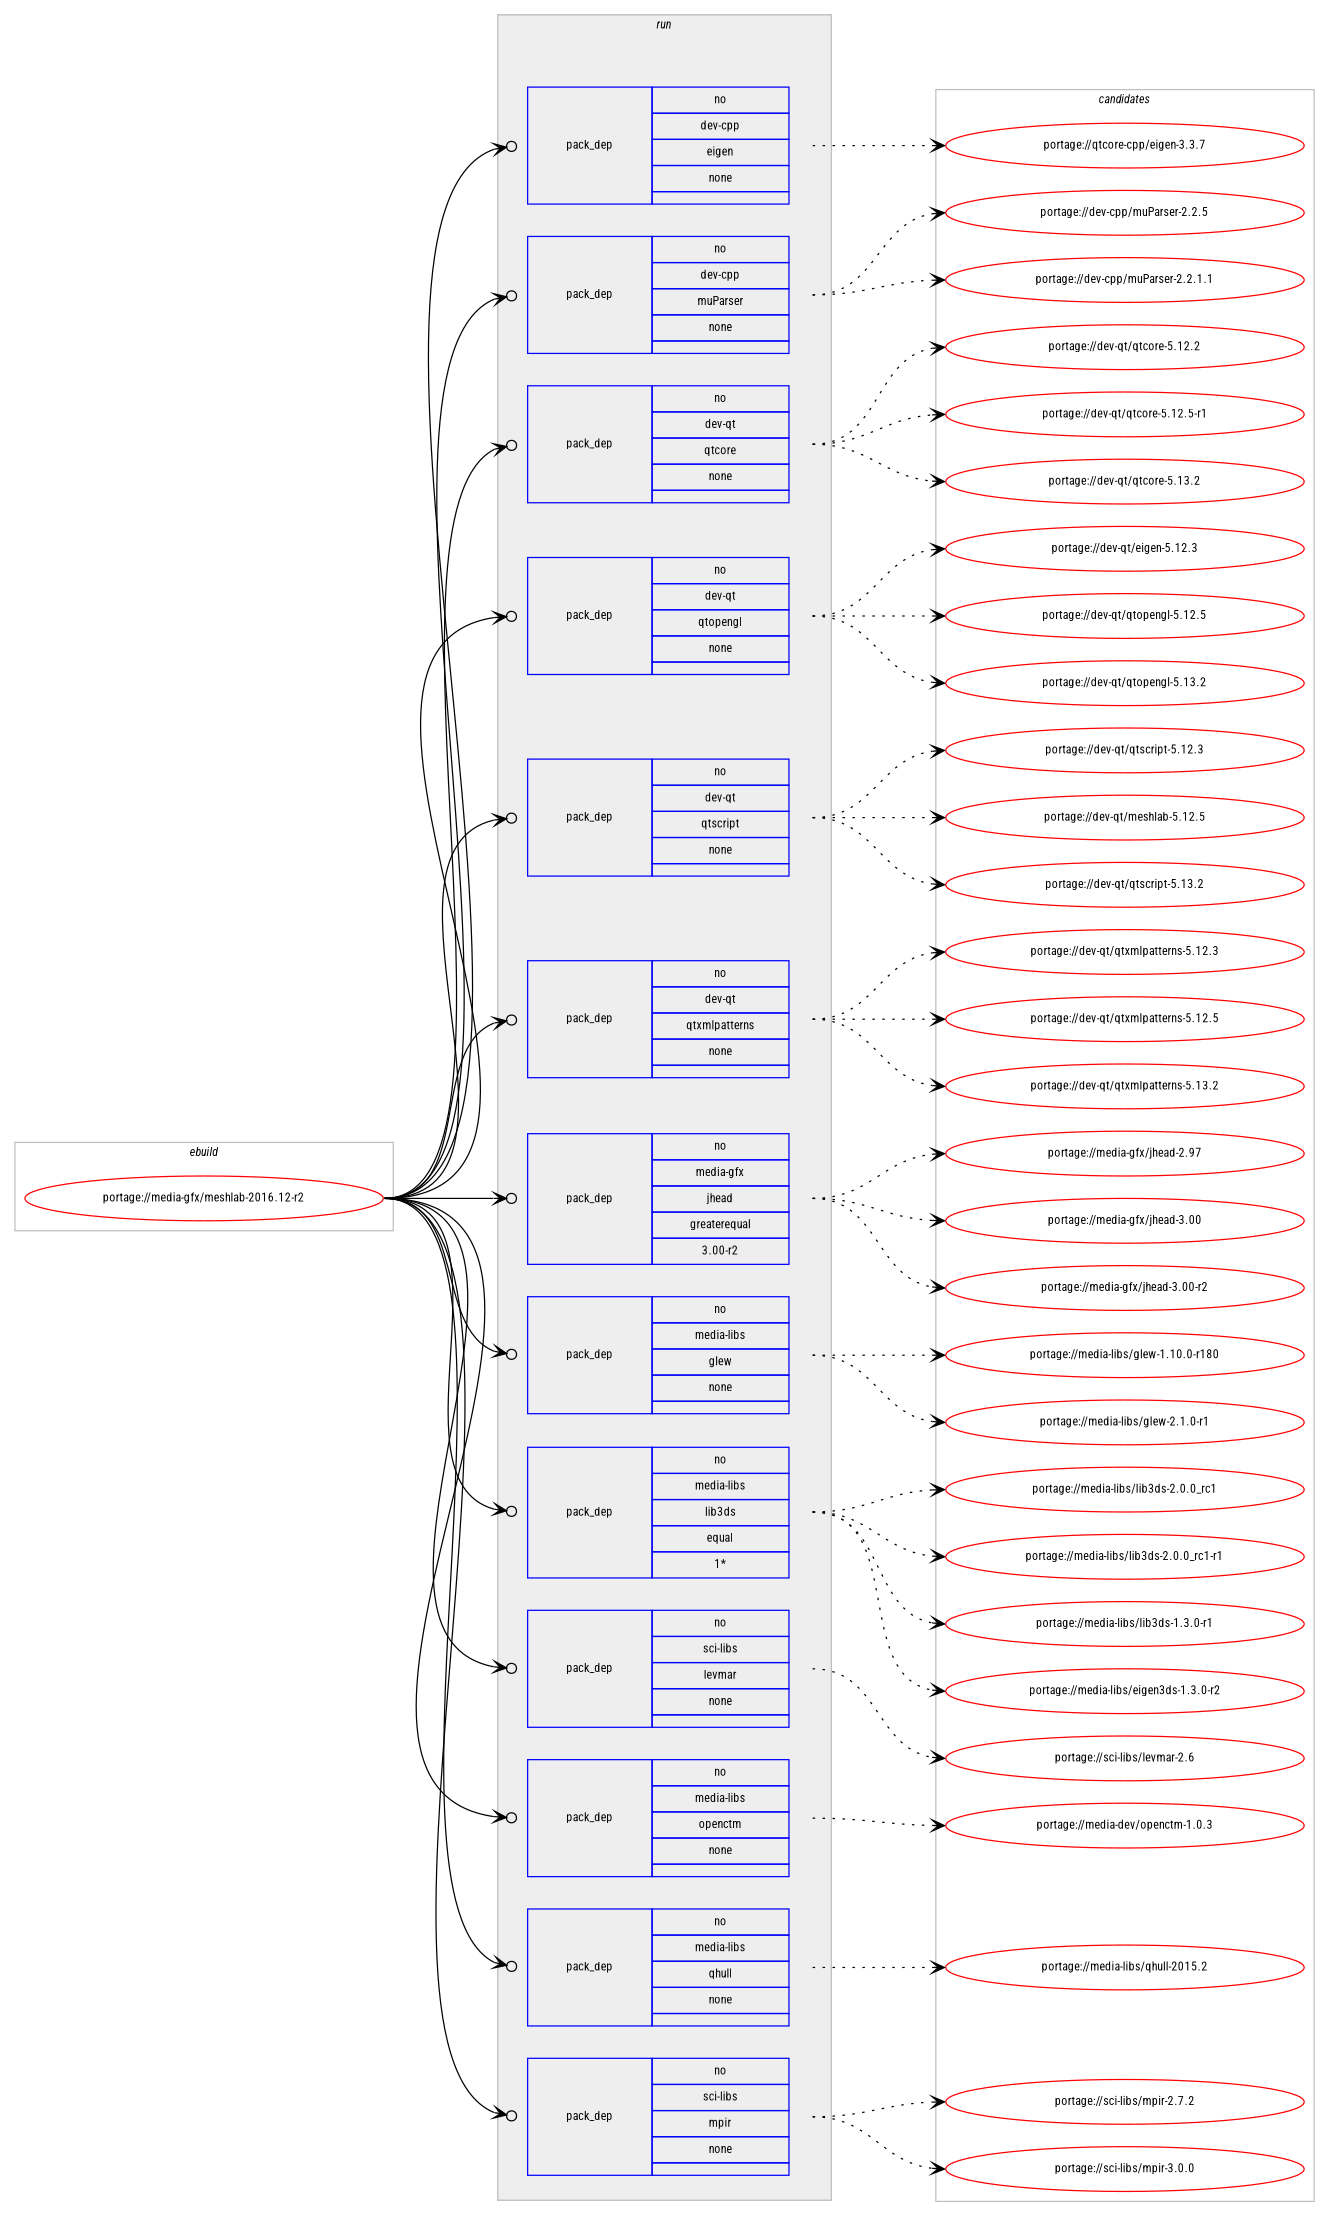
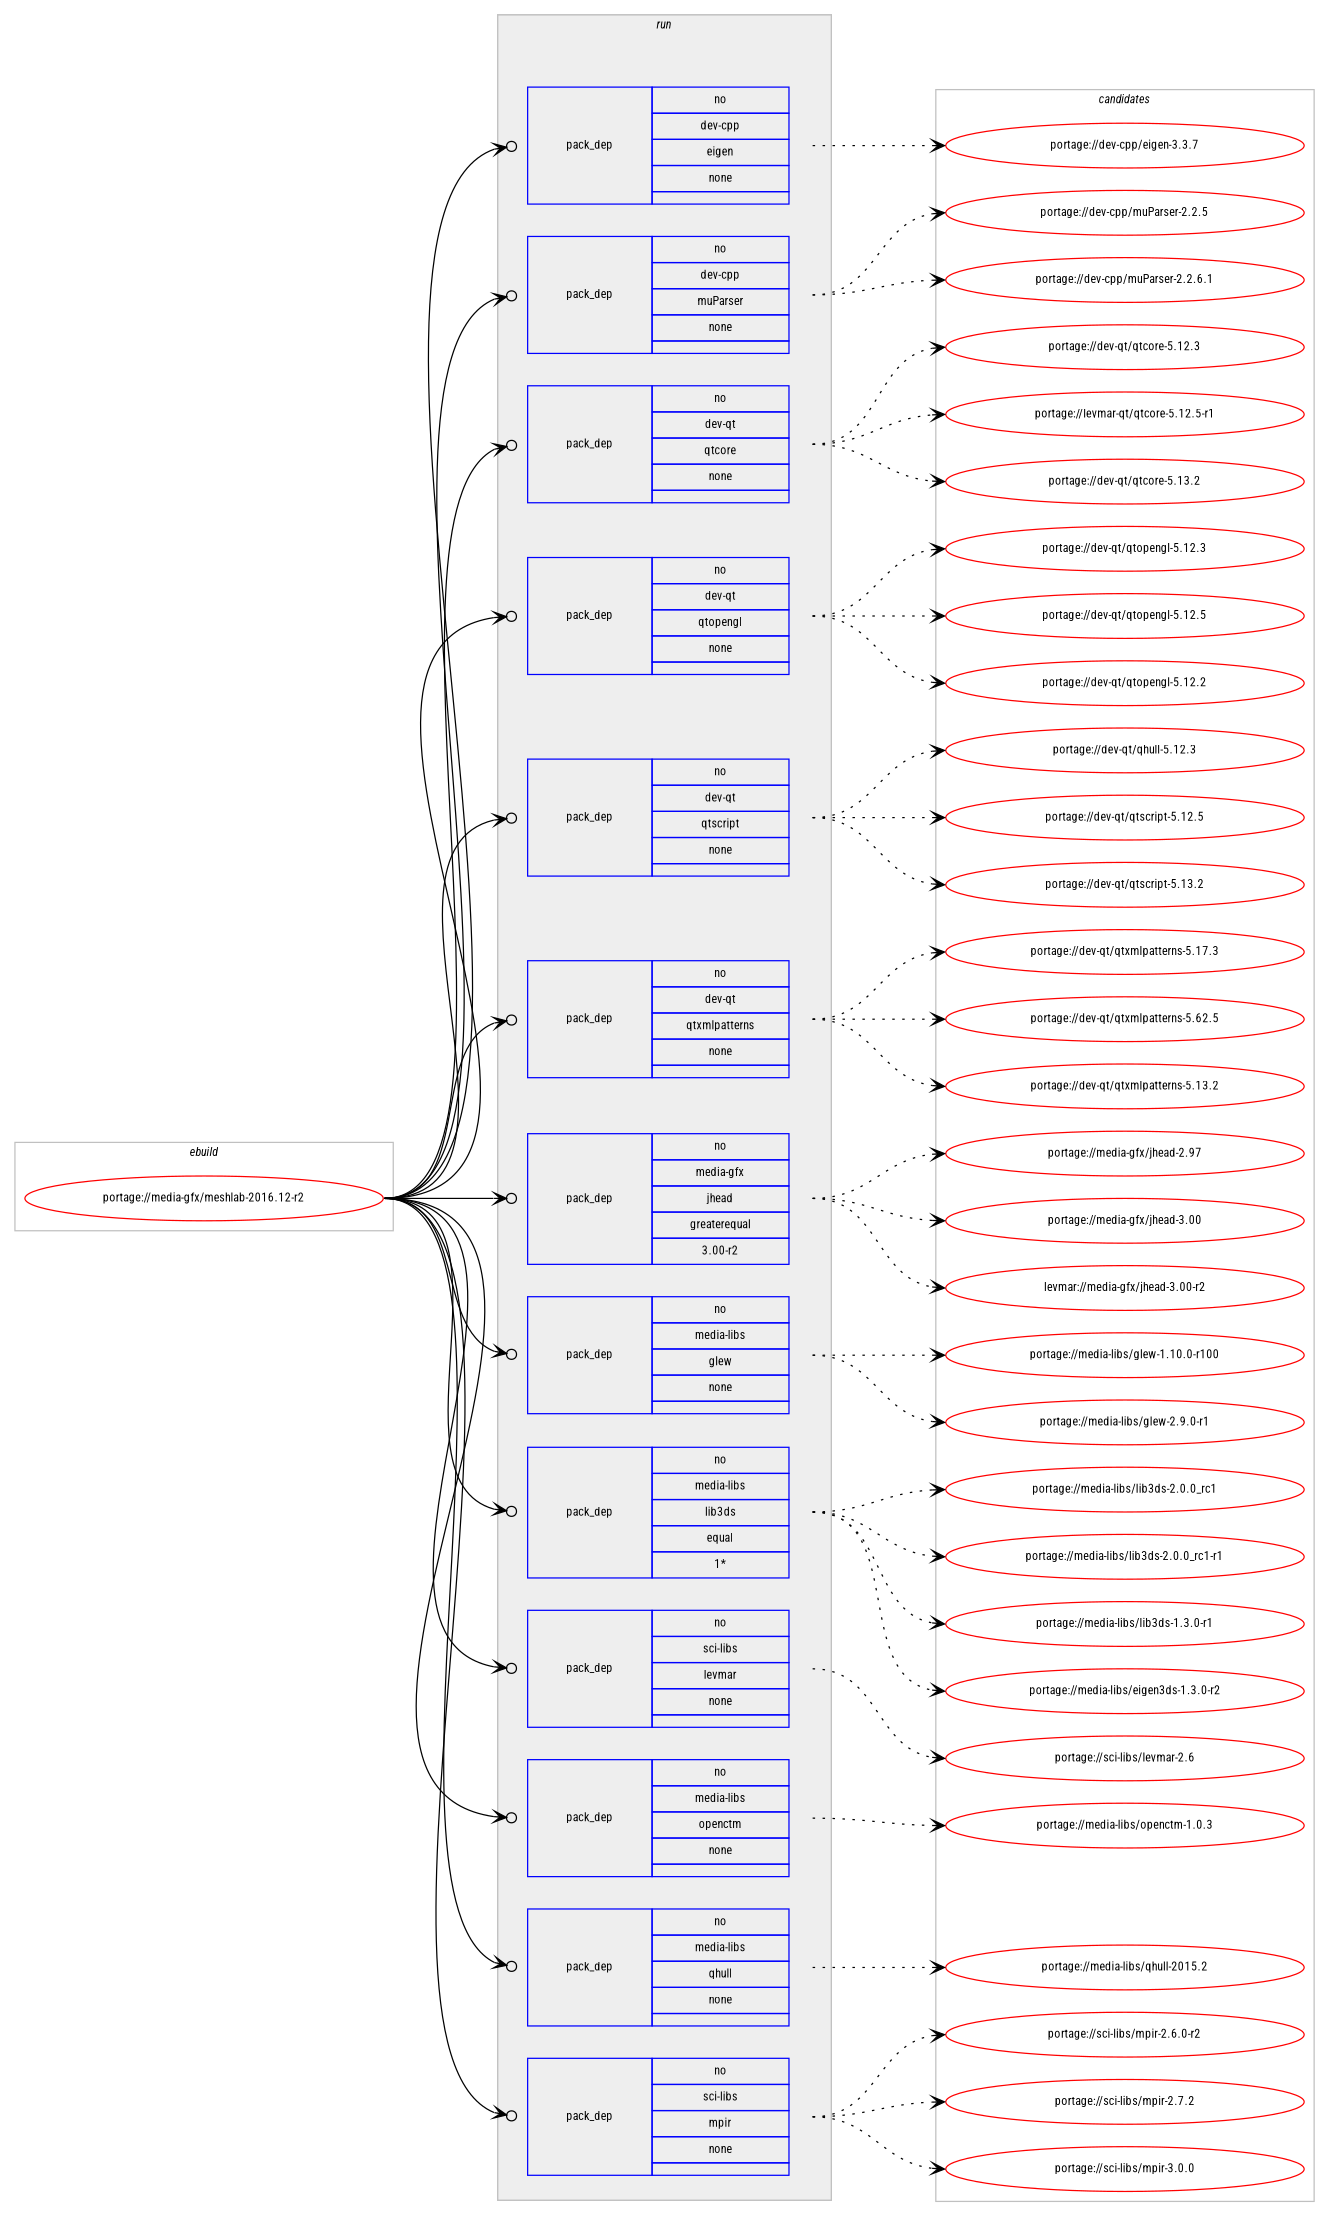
(1125, 146) -> (1125, 146)
(1125, 280) -> (1125, 280)
(1125, 347) -> (1125, 347)
(1125, 414) -> (1125, 414)
(1125, 549) -> (1125, 549)
(1125, 683) -> (1125, 683)
(1125, 750) -> (1125, 750)
(1125, 818) -> (1125, 818)
(1125, 952) -> (1125, 952)
(1125, 1019) -> (1125, 1019)
(1125, 1288) -> (1125, 1288)
(1125, 1355) -> (1125, 1355)
(1125, 1422) -> (1125, 1422)
(1125, 1826) -> (1125, 1826)
none -> (1125, 2035)
